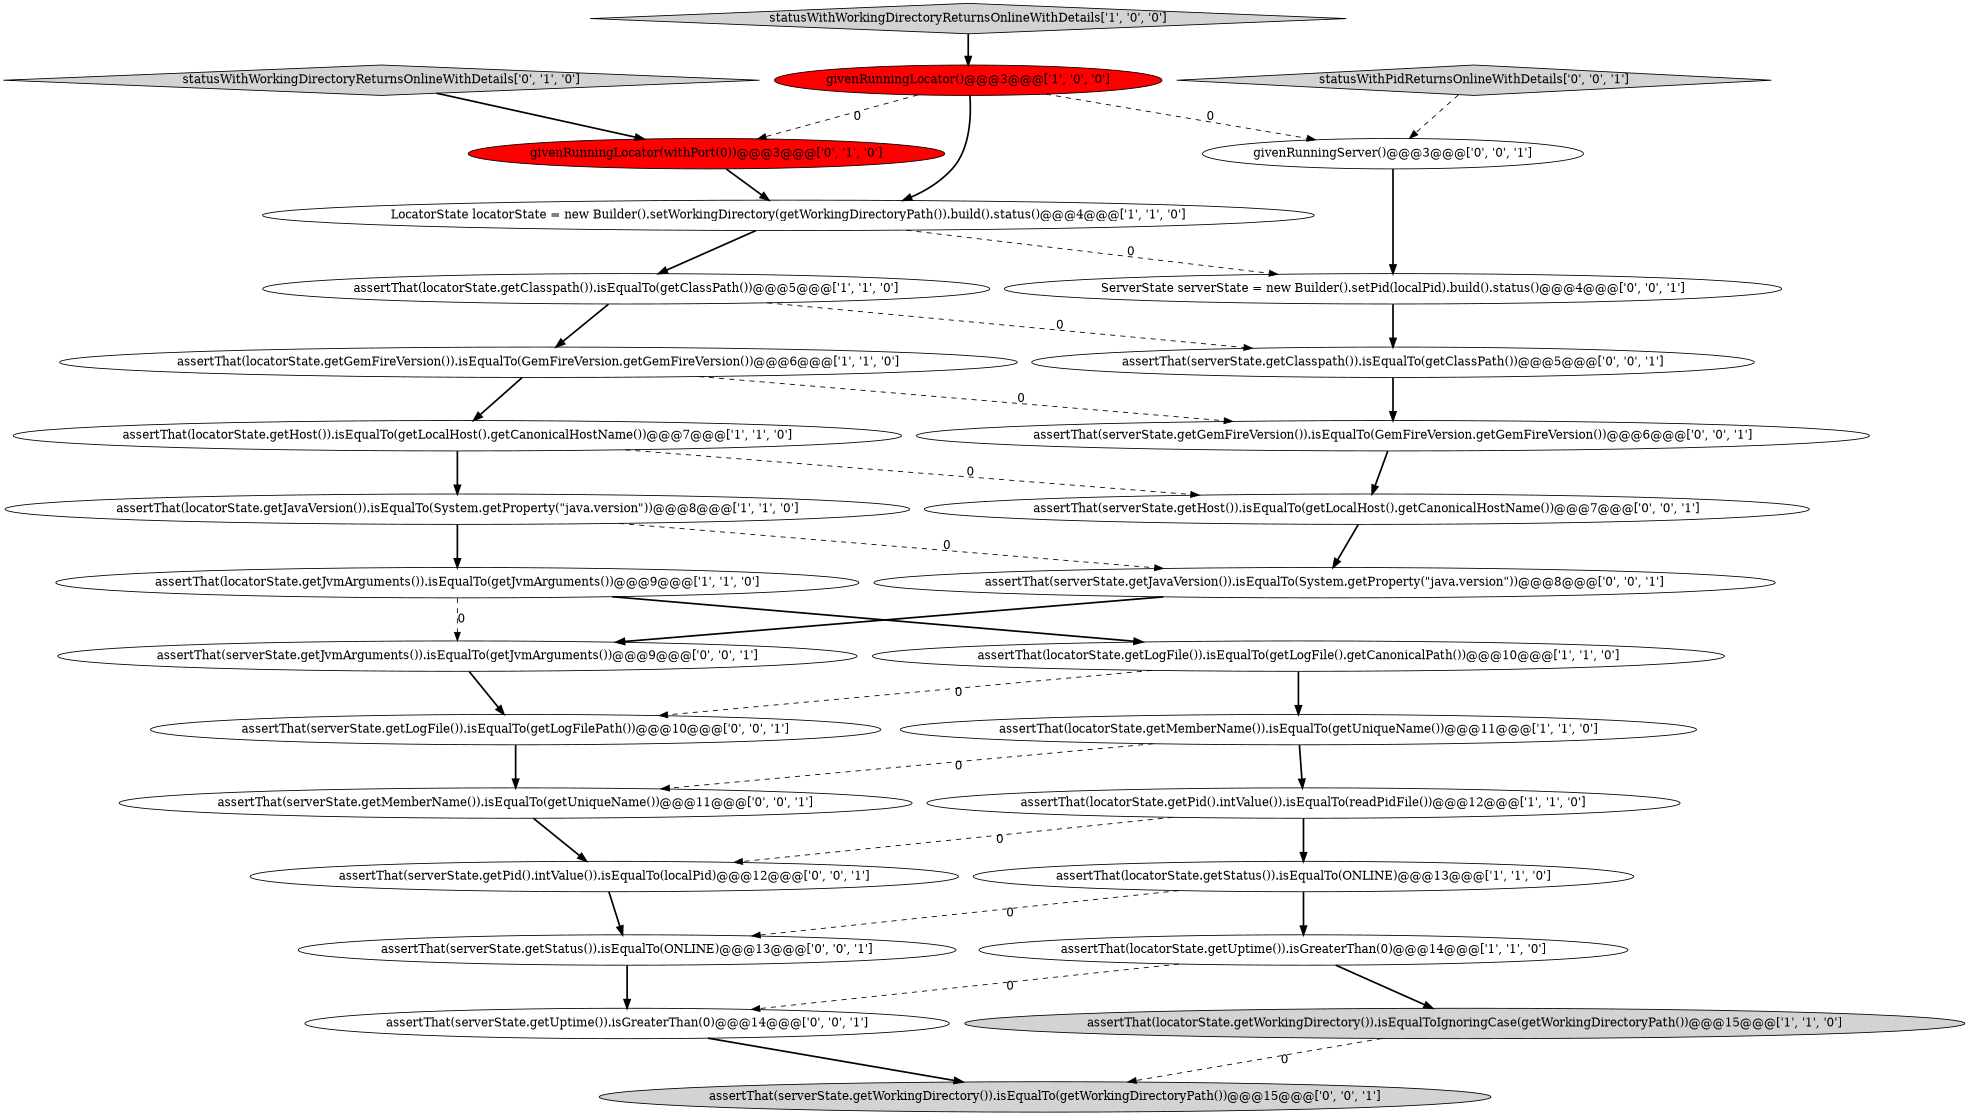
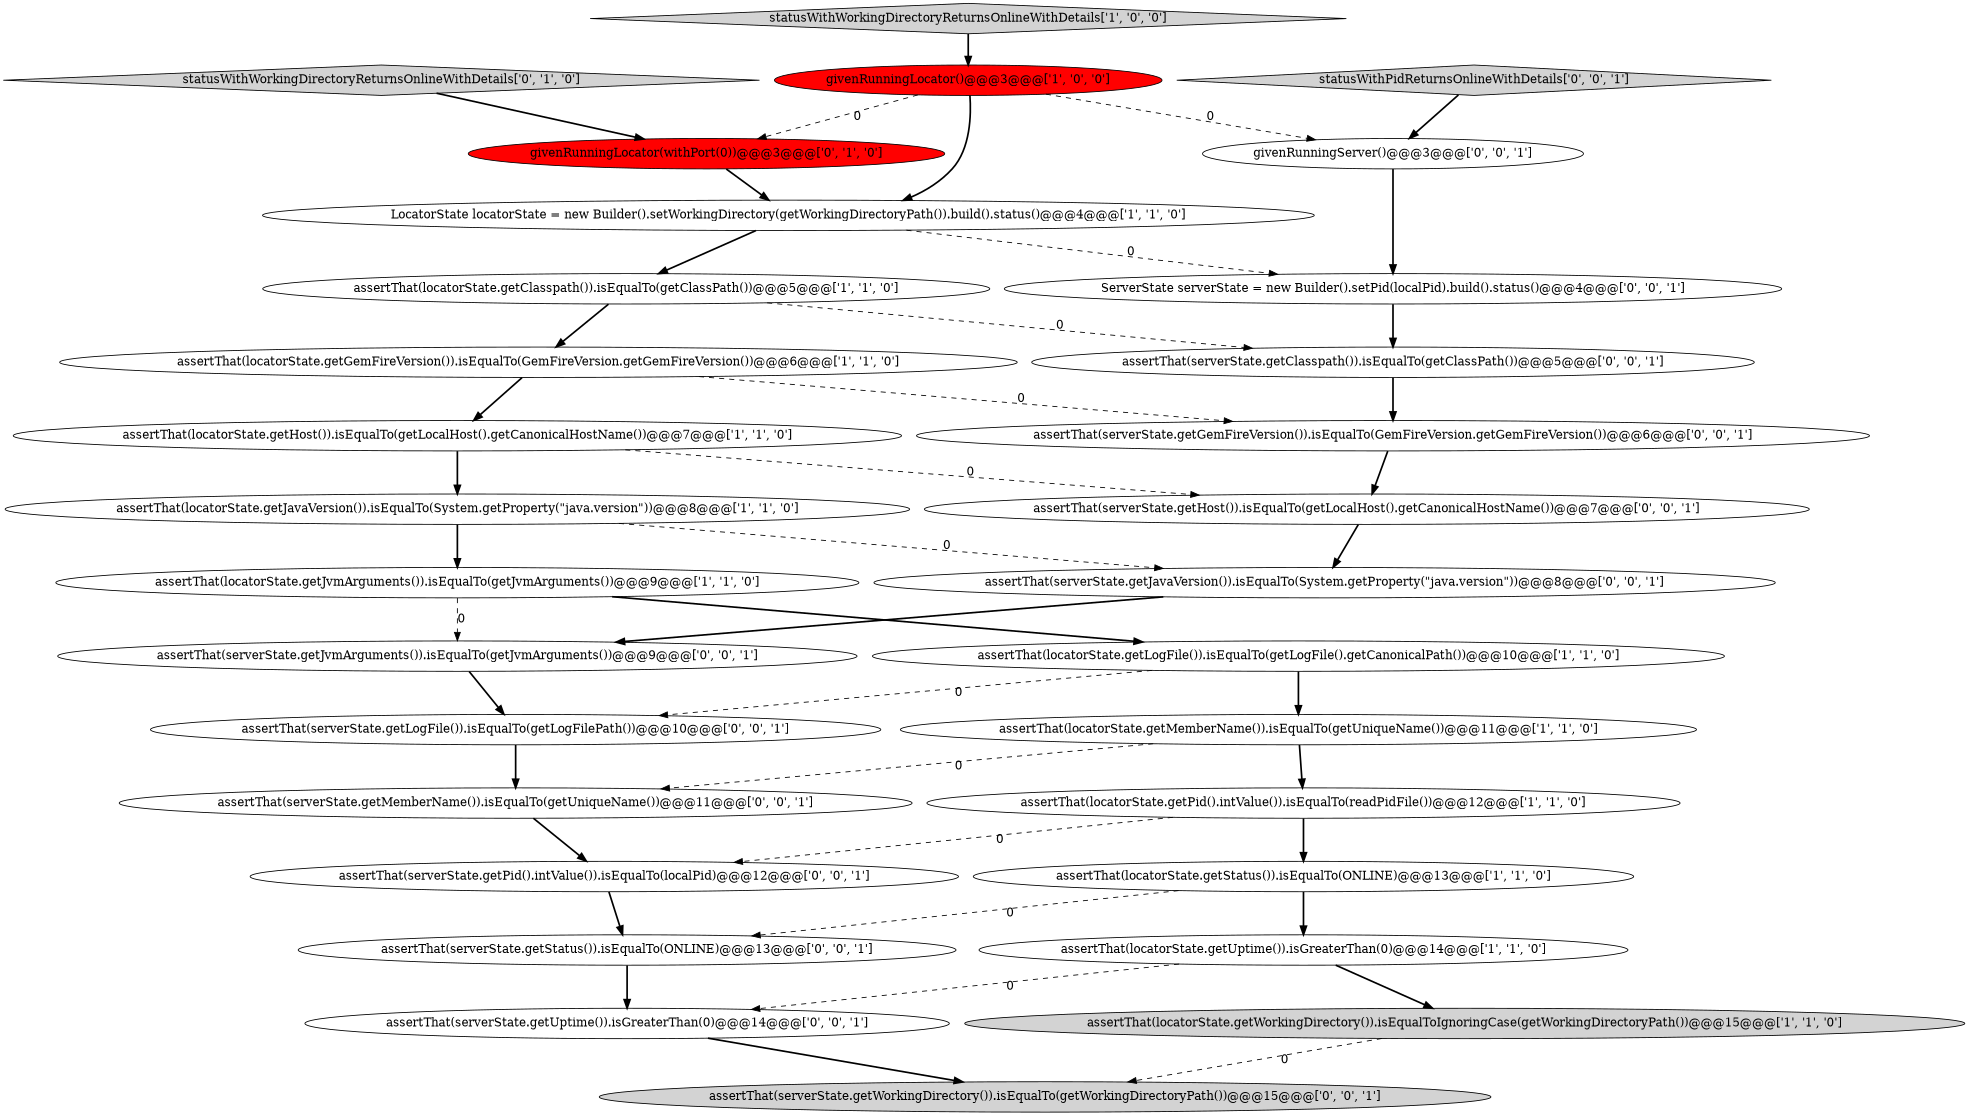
(1437, 114) -> (1437, 114)
